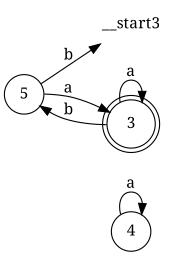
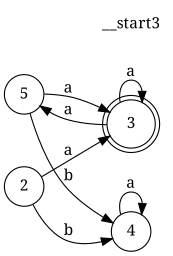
(66, 67) -> (58, 176)
(69, 110) -> (69, 110)
none -> (24, 187)
